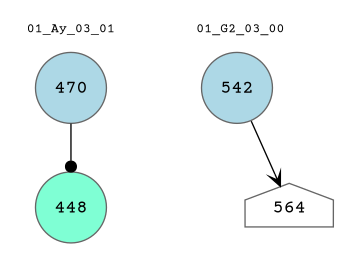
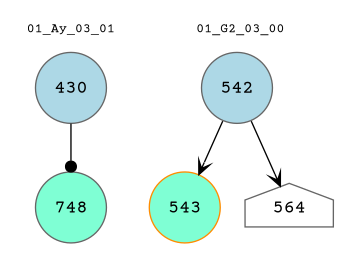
(71, 88) -> (71, 88)
(71, 207) -> (71, 207)
none -> (185, 207)
